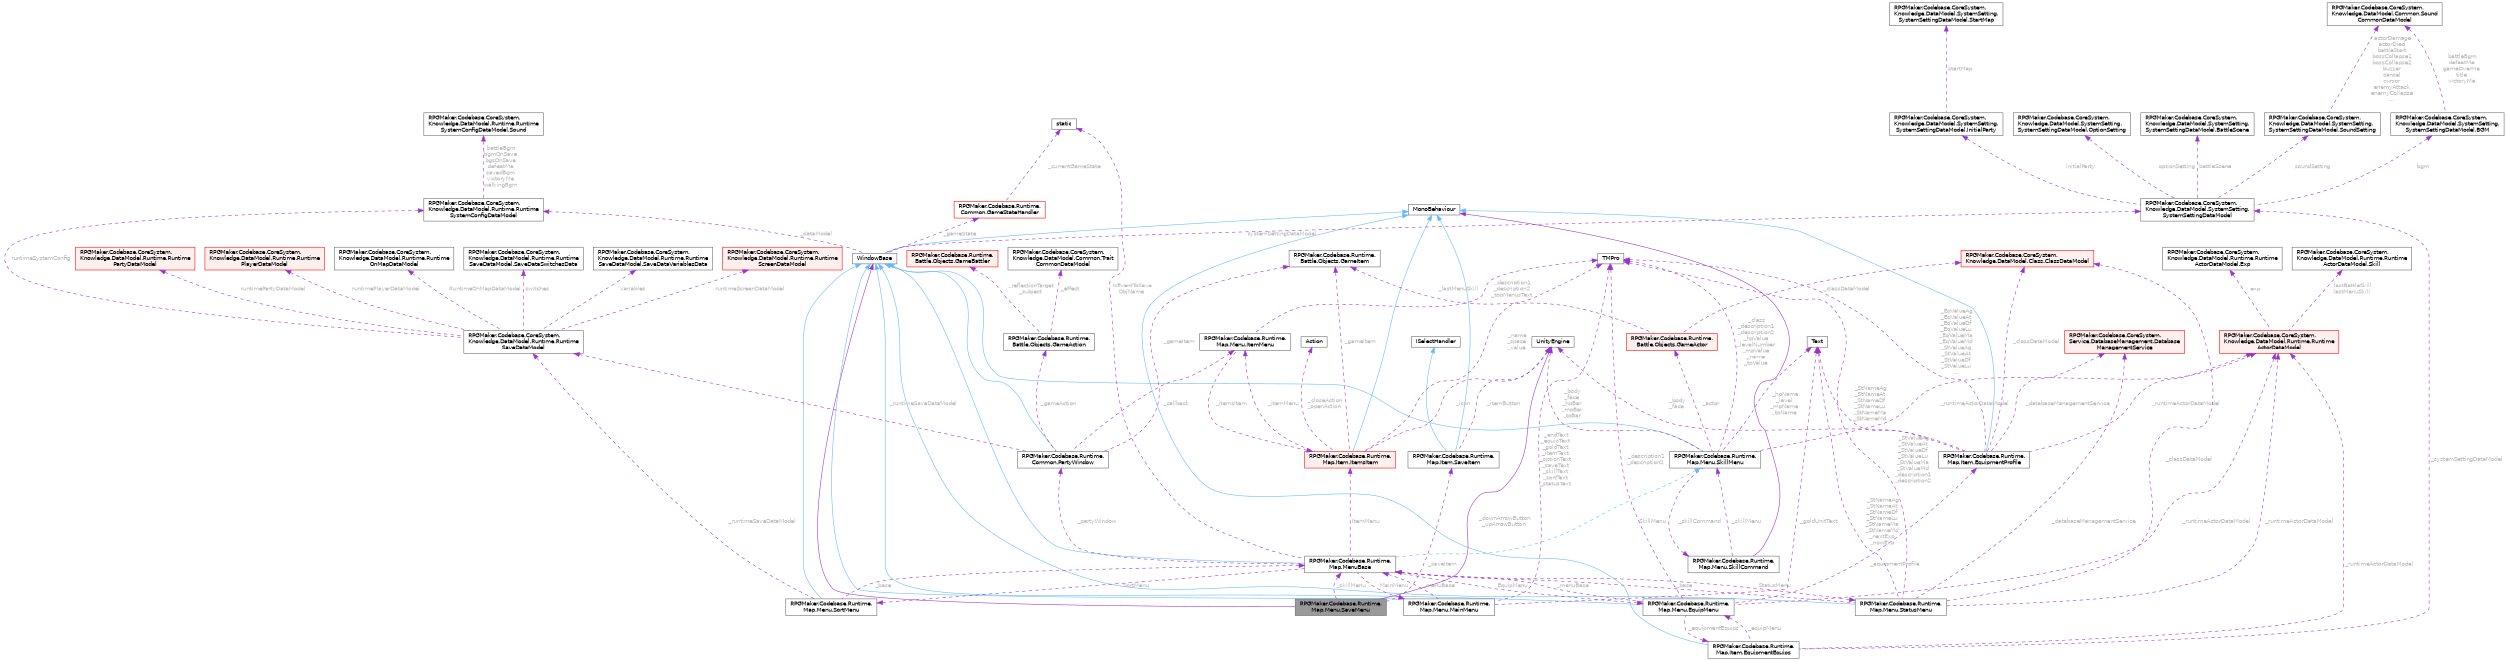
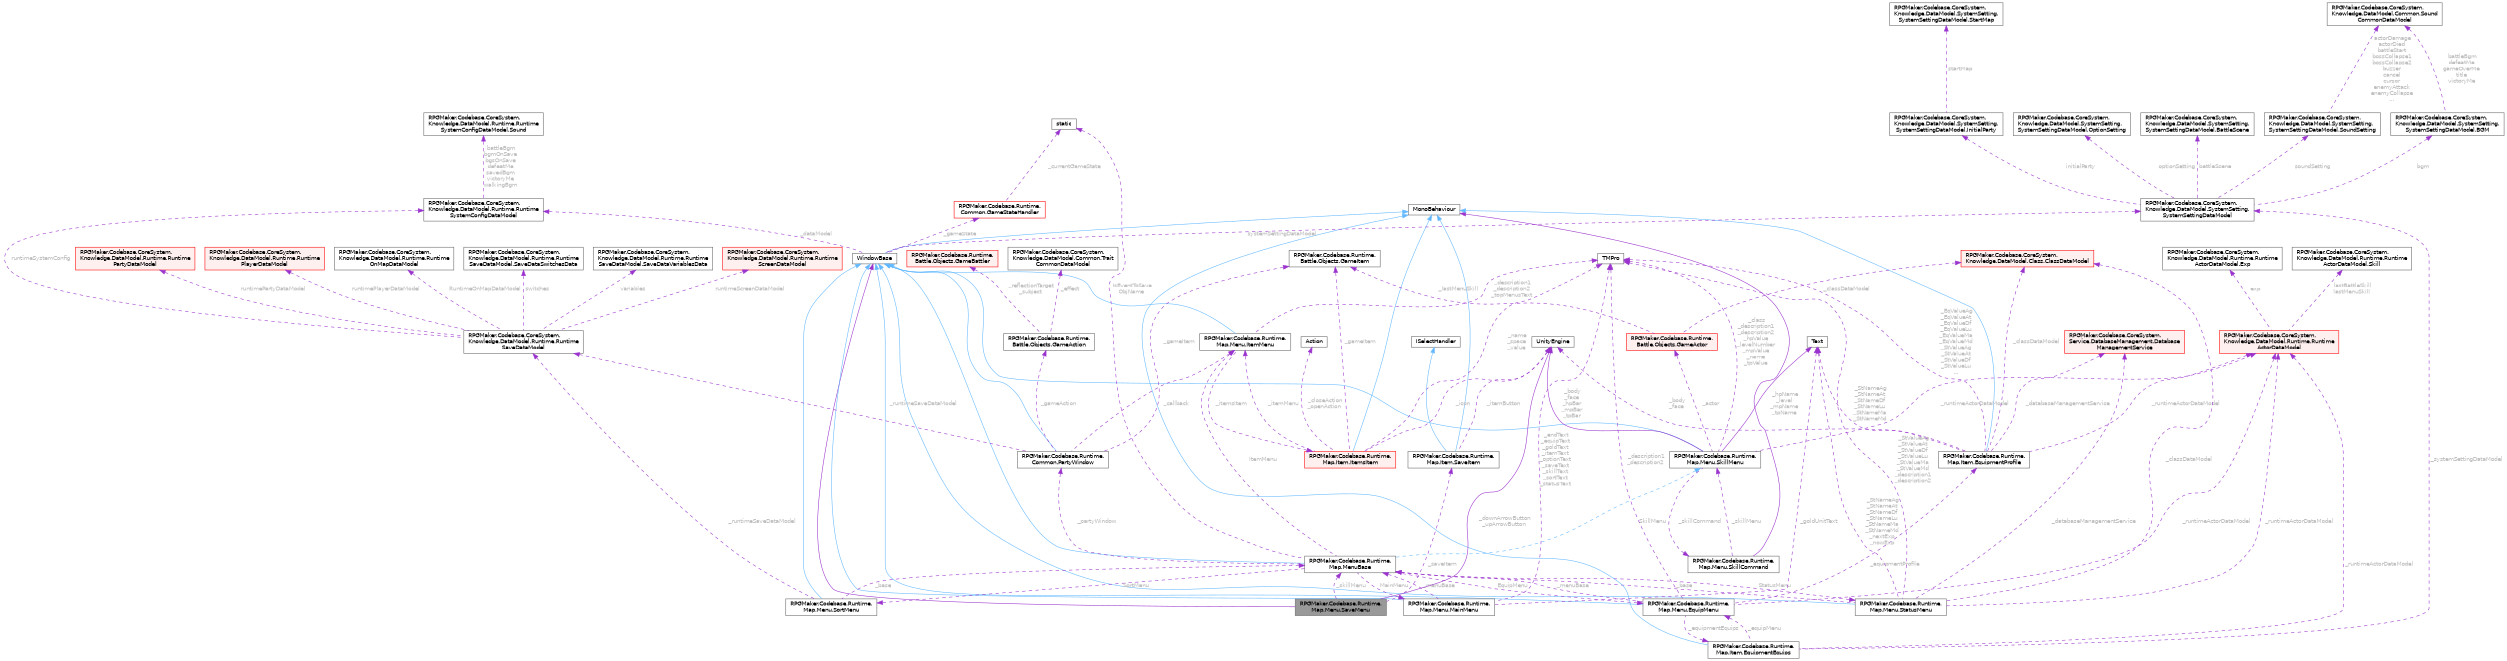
none -> (1071, 277)
(1761, 398) -> (1761, 398)
(1597, 431) -> (1597, 431)
(1350, 515) -> (1235, 470)
